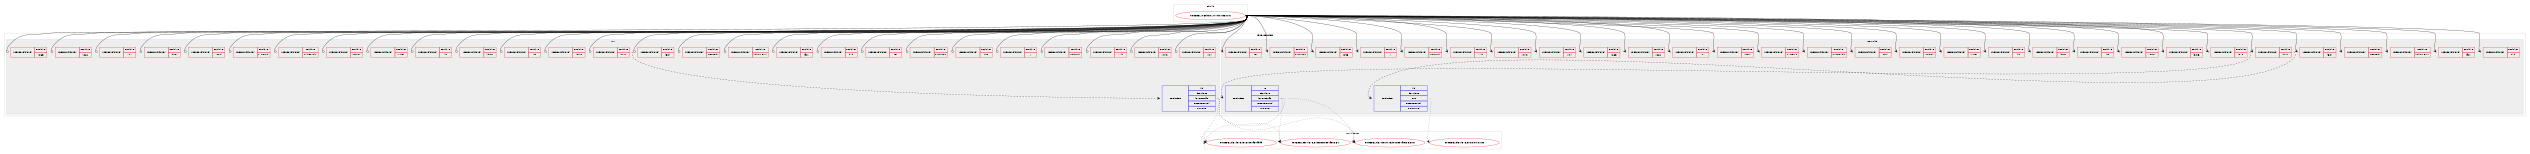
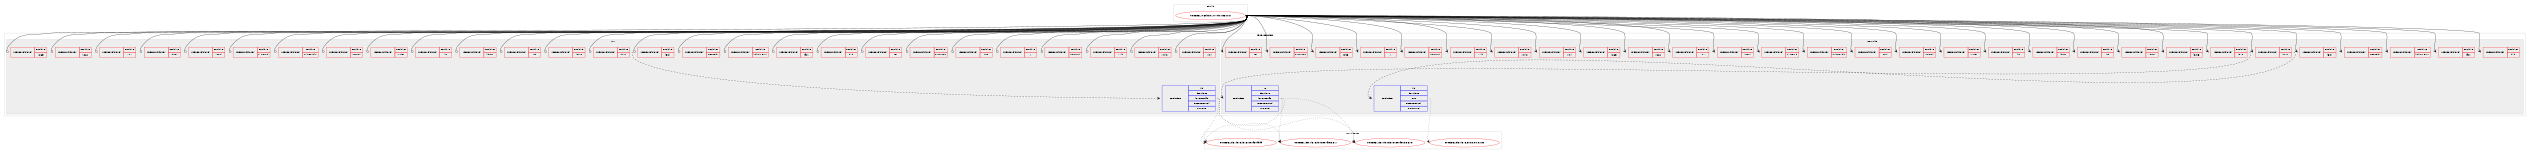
(1316, 143) -> (1316, 143)
(1390, 143) -> (1390, 143)
